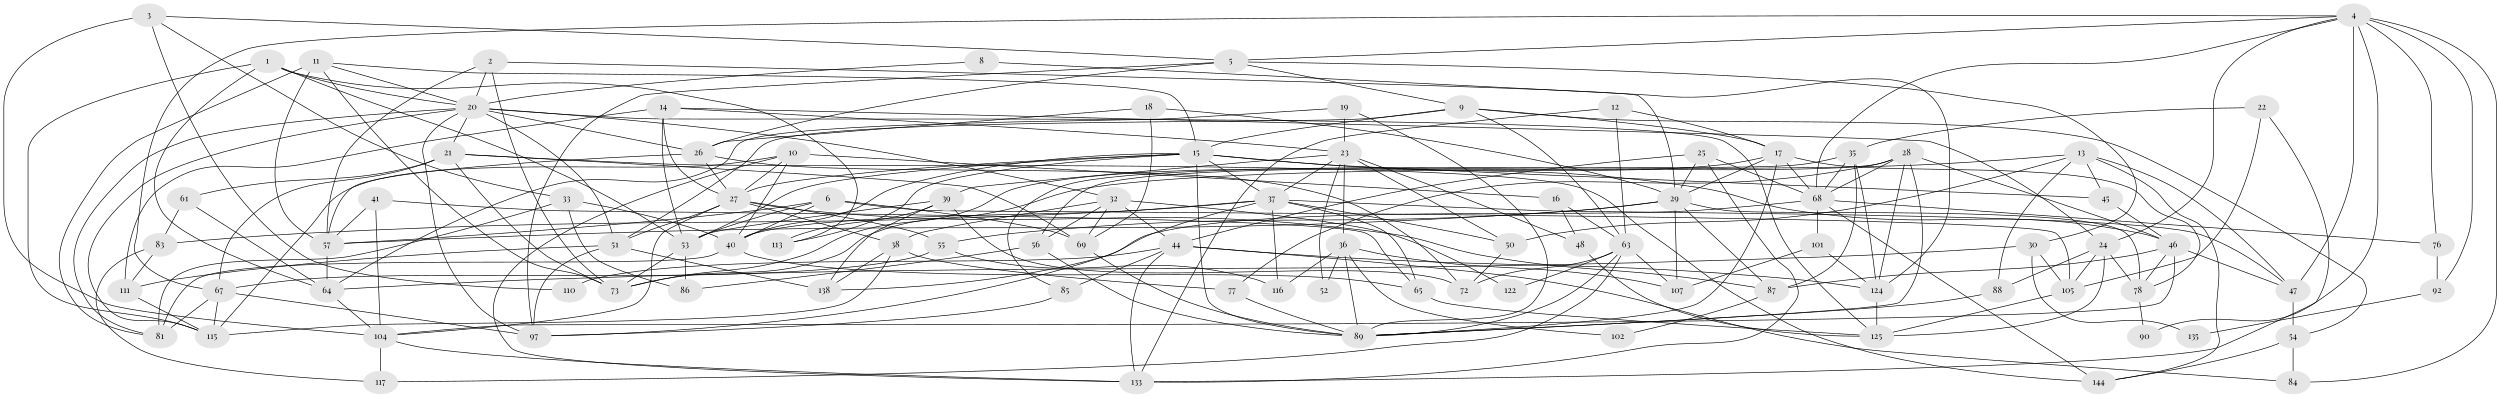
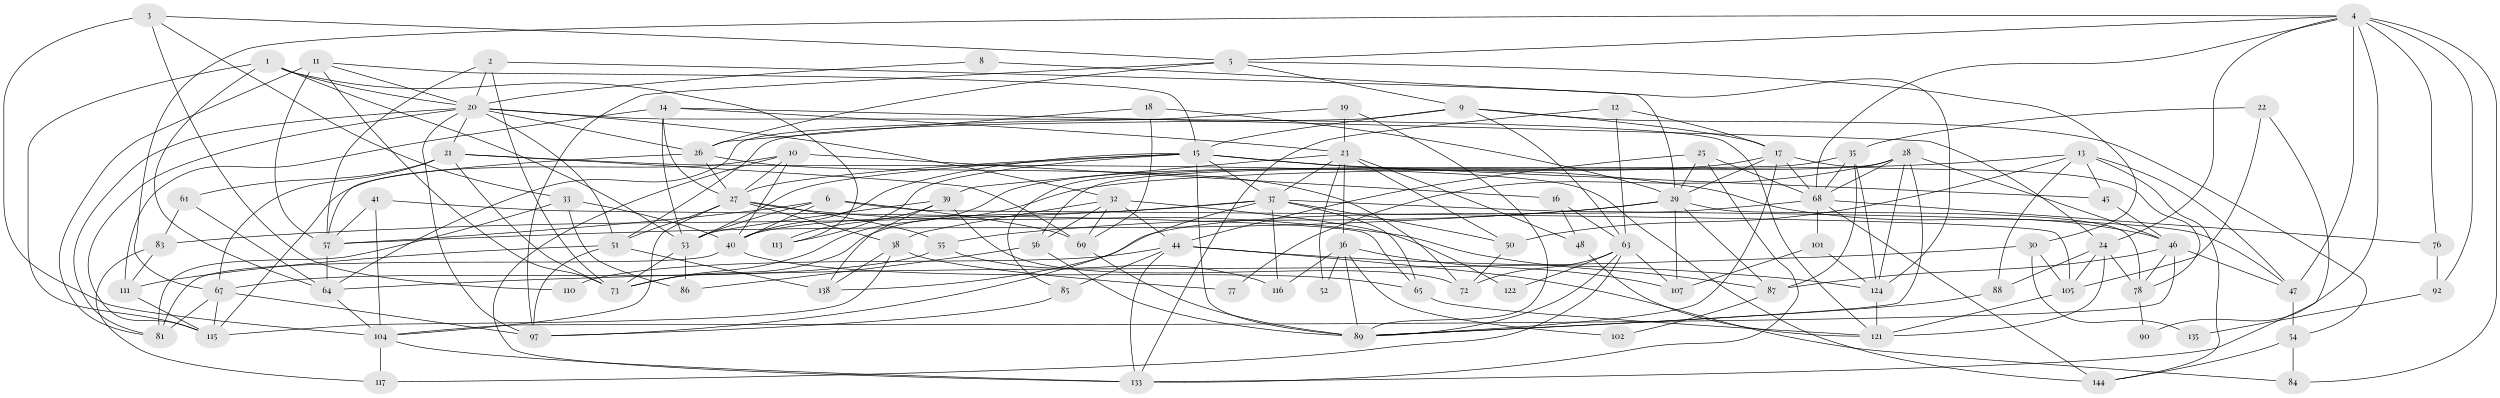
(1294, 316) -> none
(1877, 337) -> (1877, 337)
